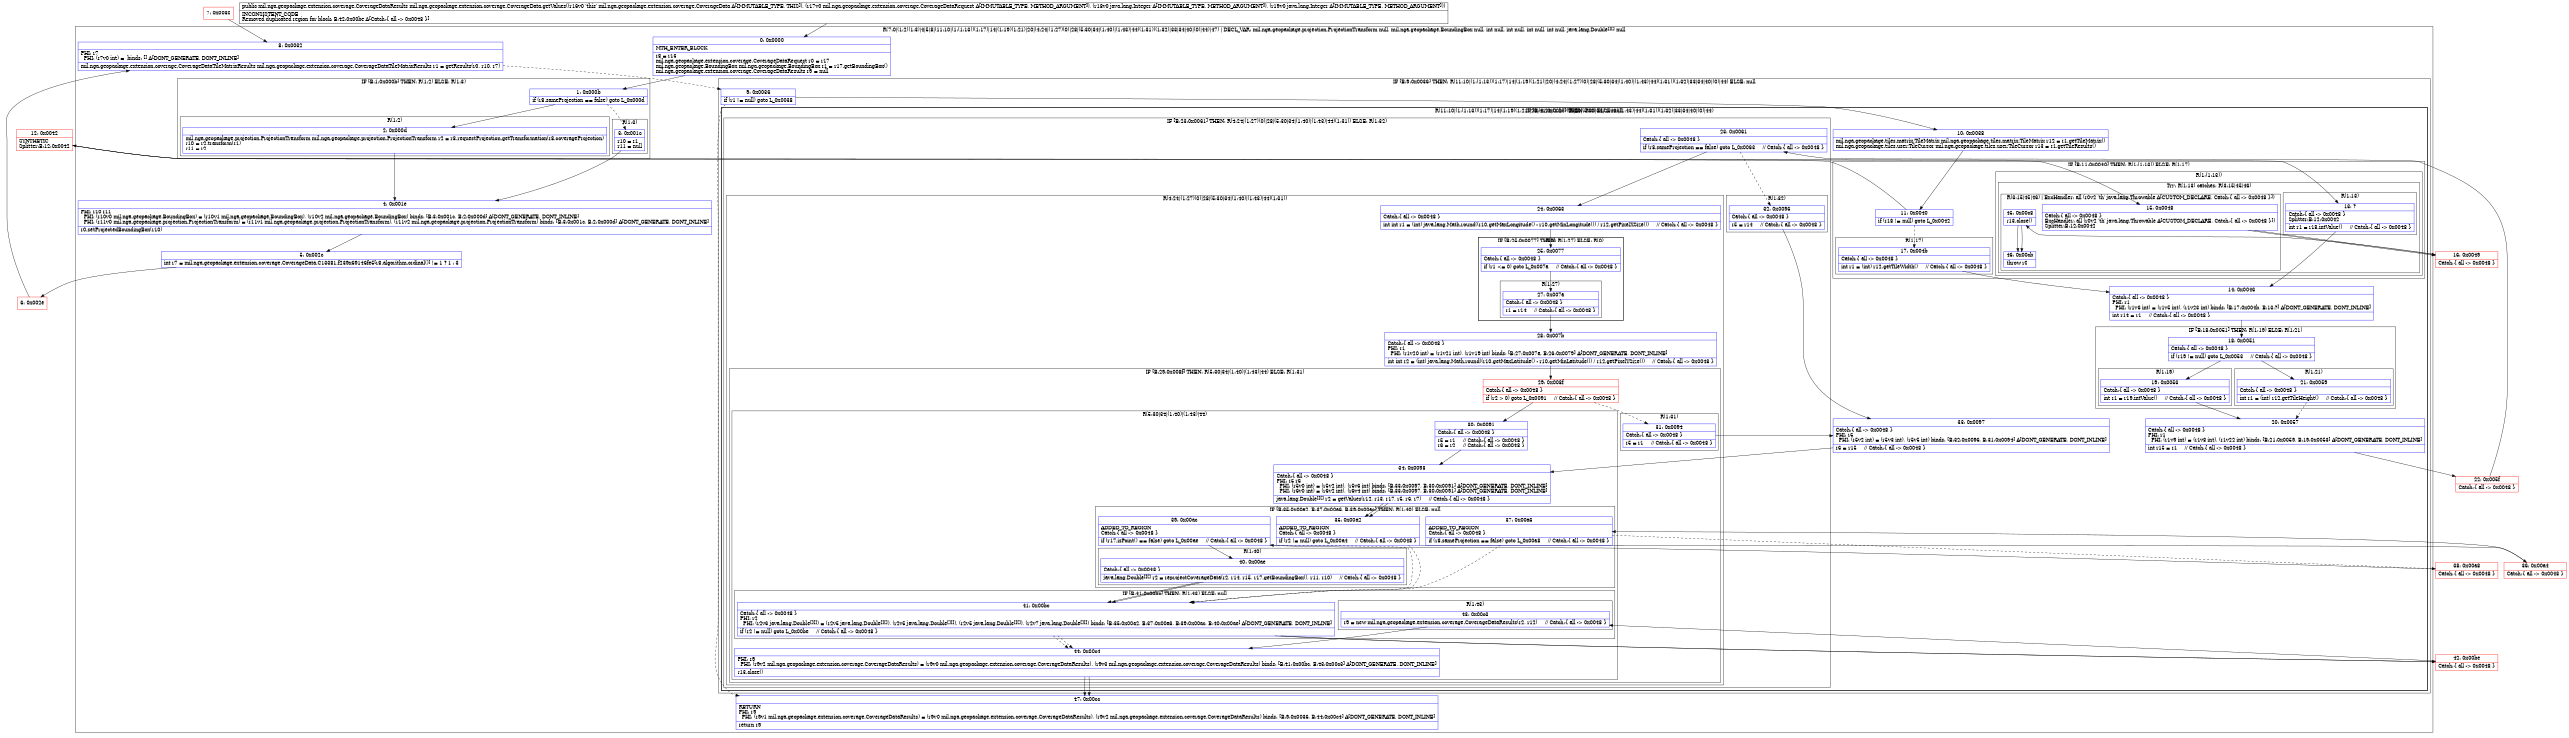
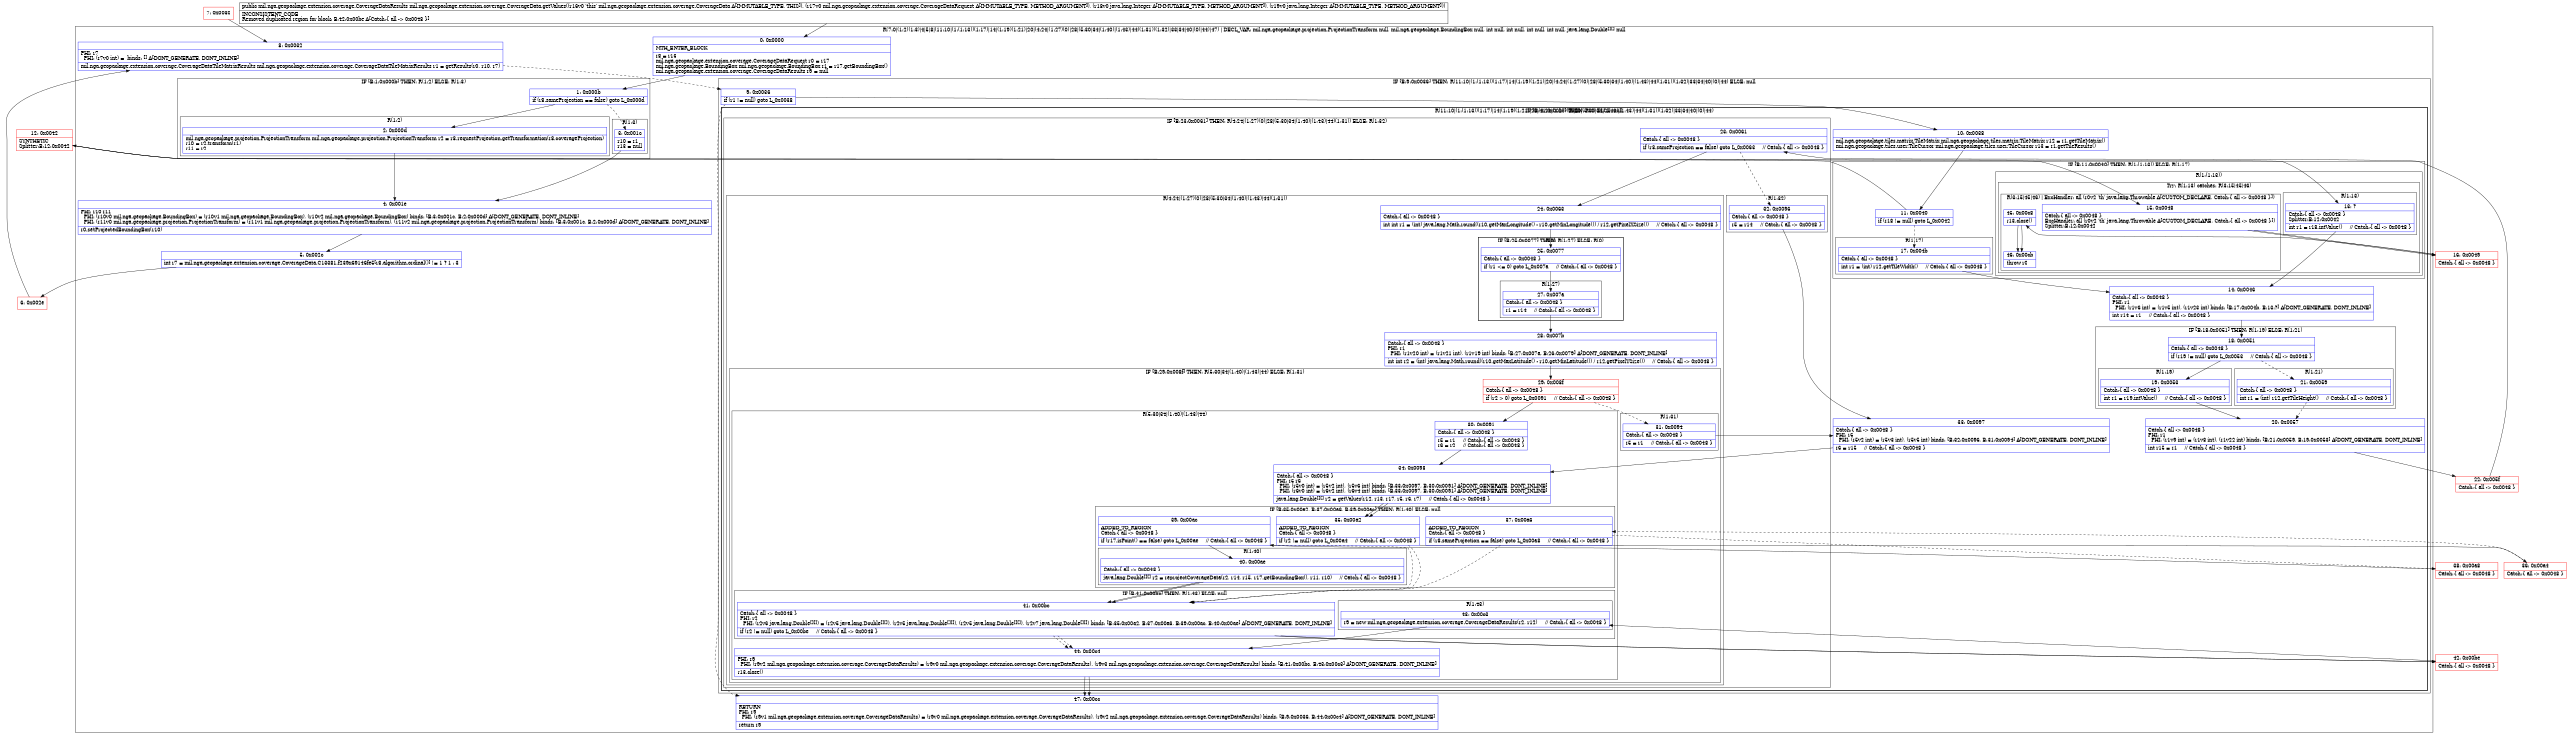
(630, 147) -> (630, 147)
(2279, 371) -> (2279, 371)
(2073, 535) -> (2073, 535)
